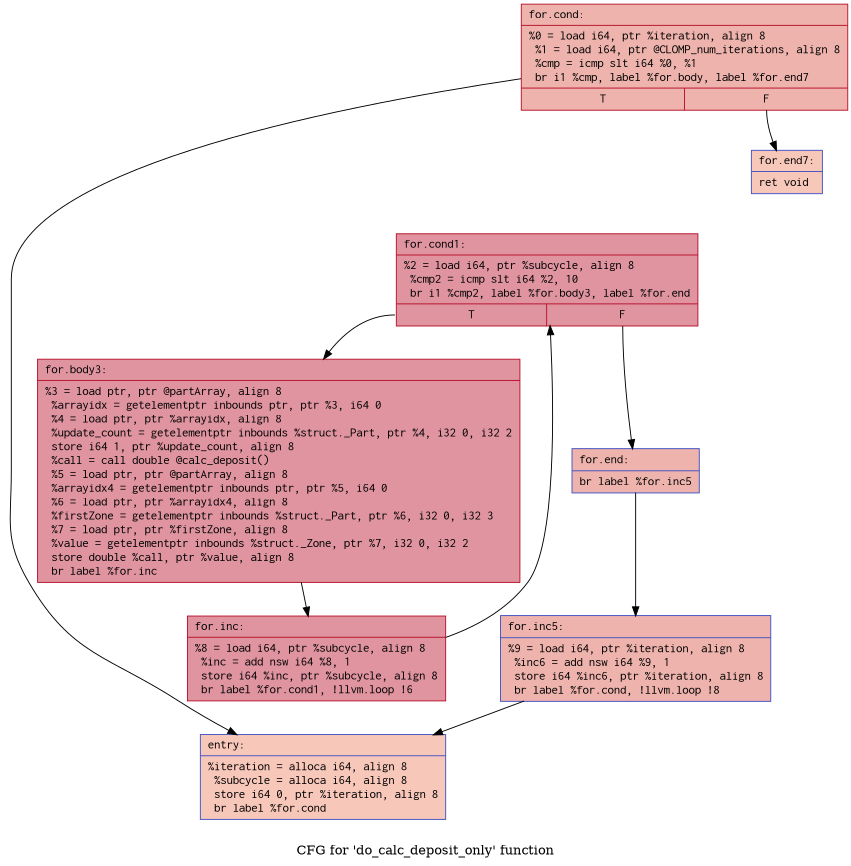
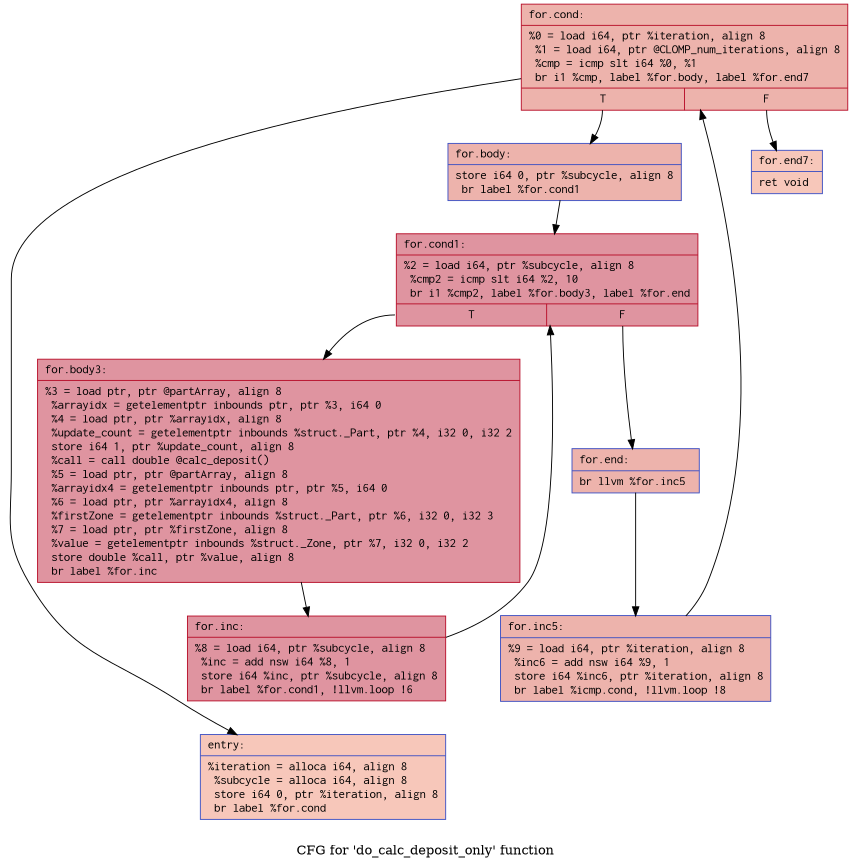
none -> (565, 172)
(636, 481) -> (632, 481)
(614, 690) -> (617, 690)
(483, 716) -> (740, 371)
